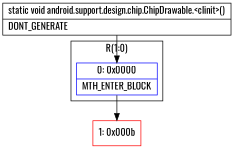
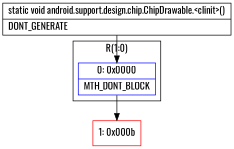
(117, 87) -> (117, 87)
